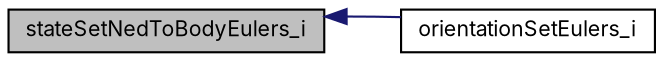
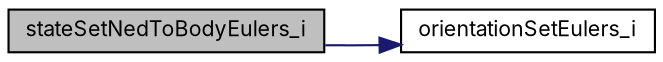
(374, 17) -> (352, 45)
